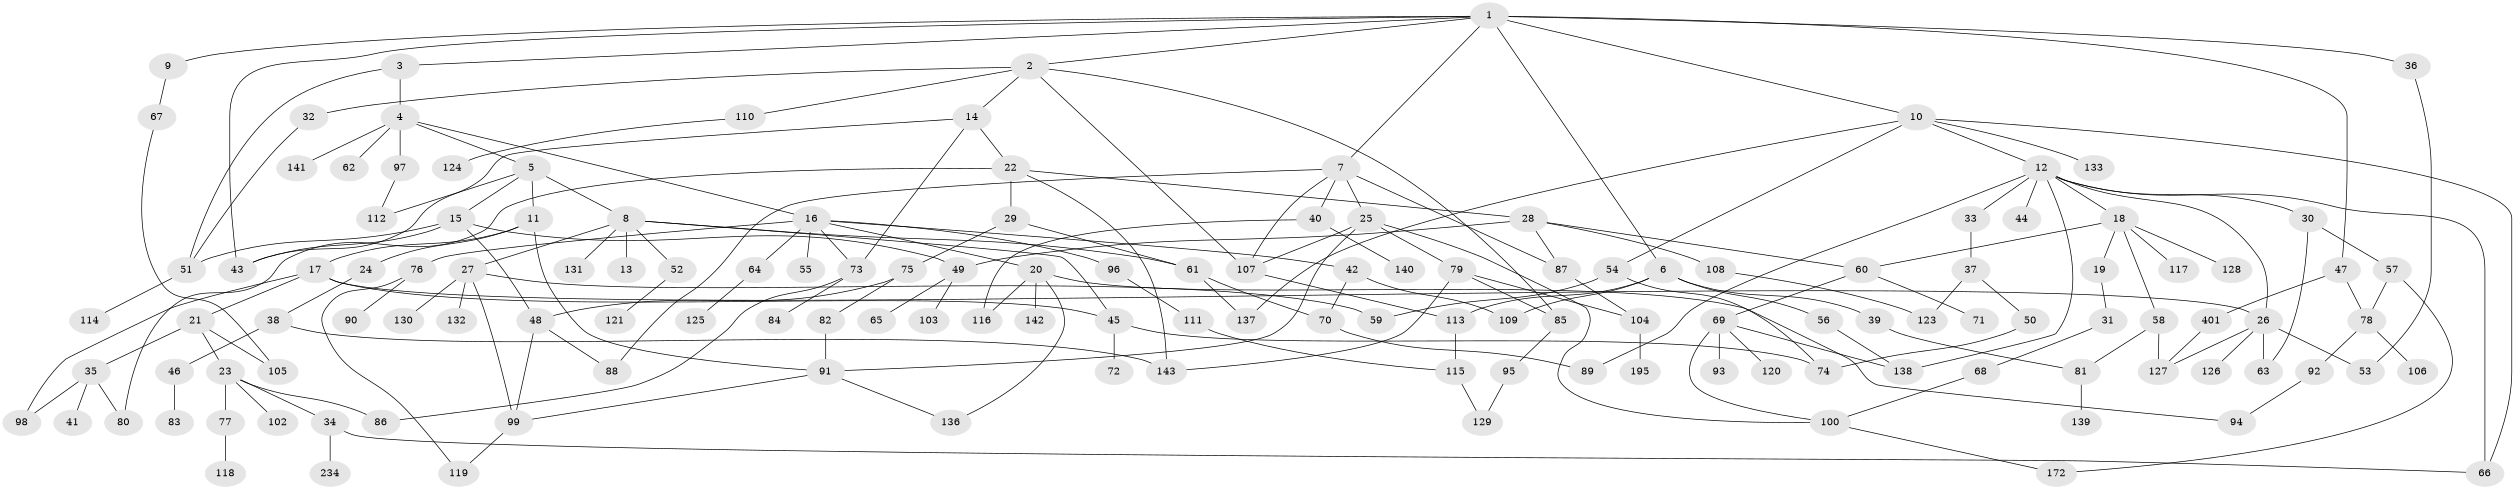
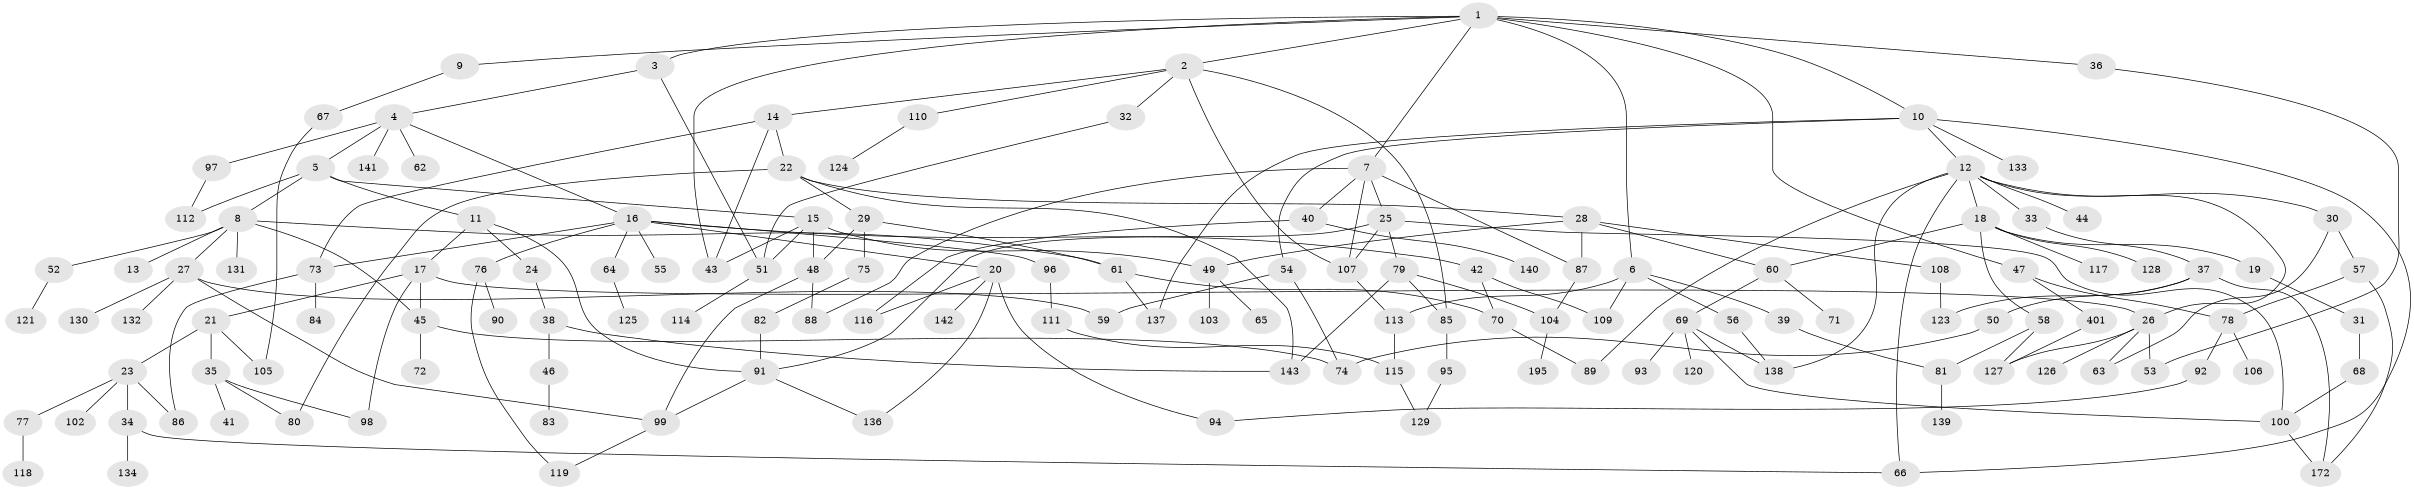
(724, 301) -> (840, 244)
none -> (2319, 337)
(330, 474) -> (128, 474)
